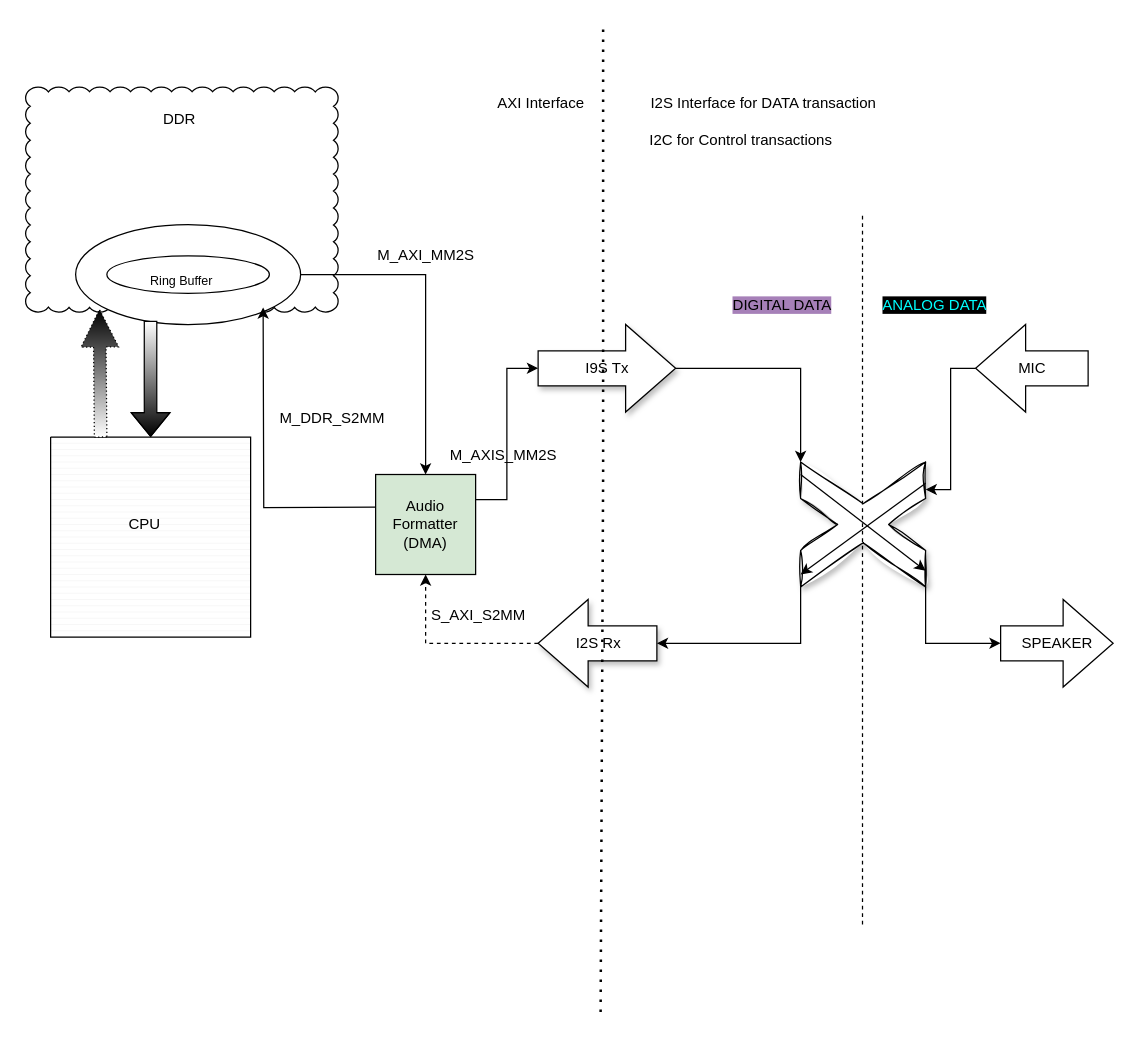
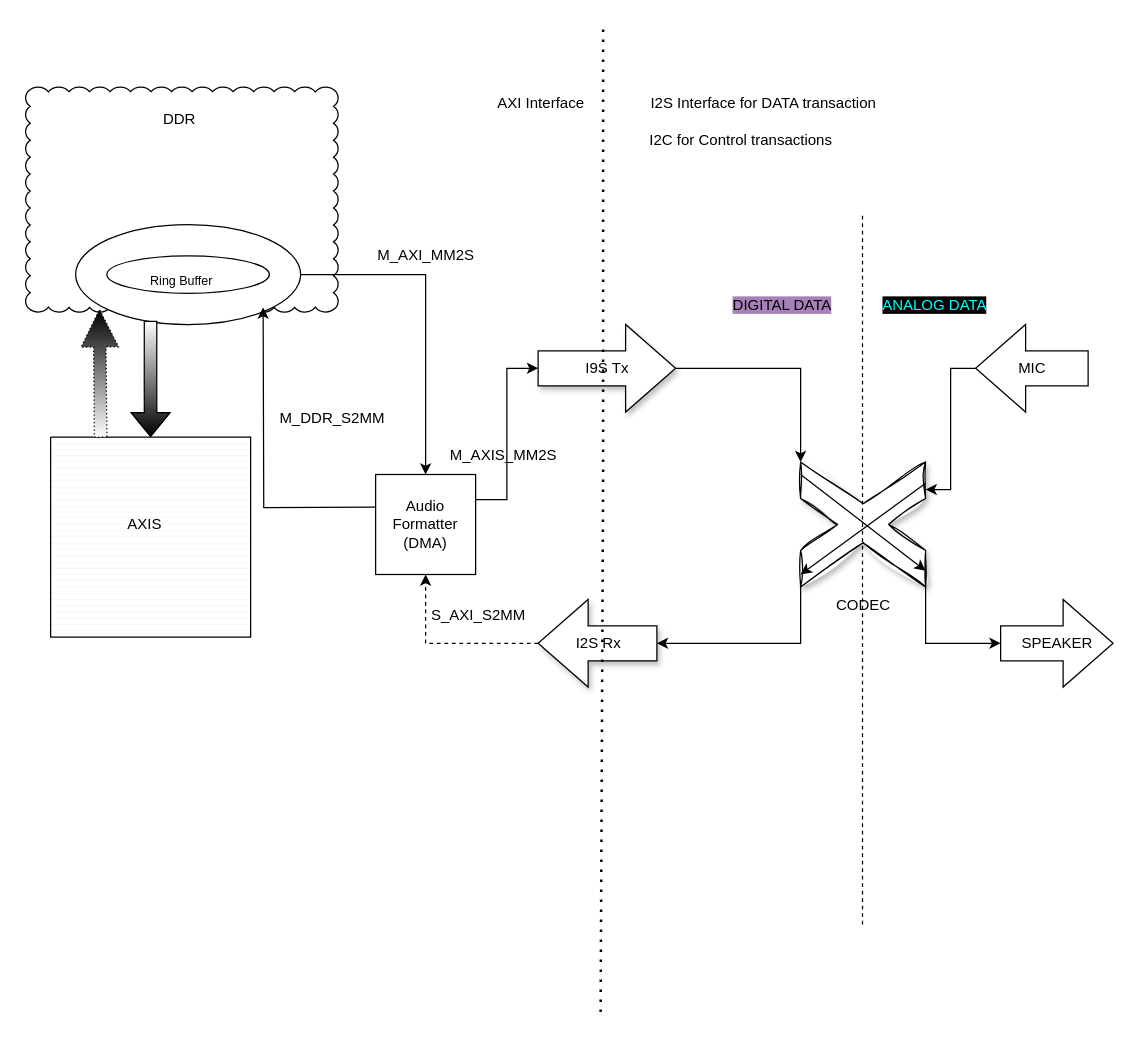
(145, 524) -> (145, 524)
(426, 524) -> (426, 524)
none -> (863, 606)
